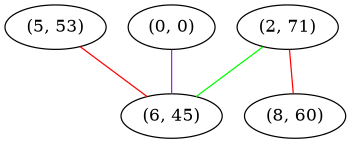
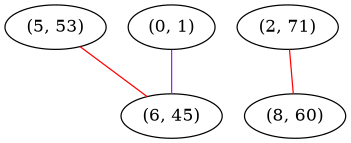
(172, 27) -> (172, 27)
(230, 72) -> none
